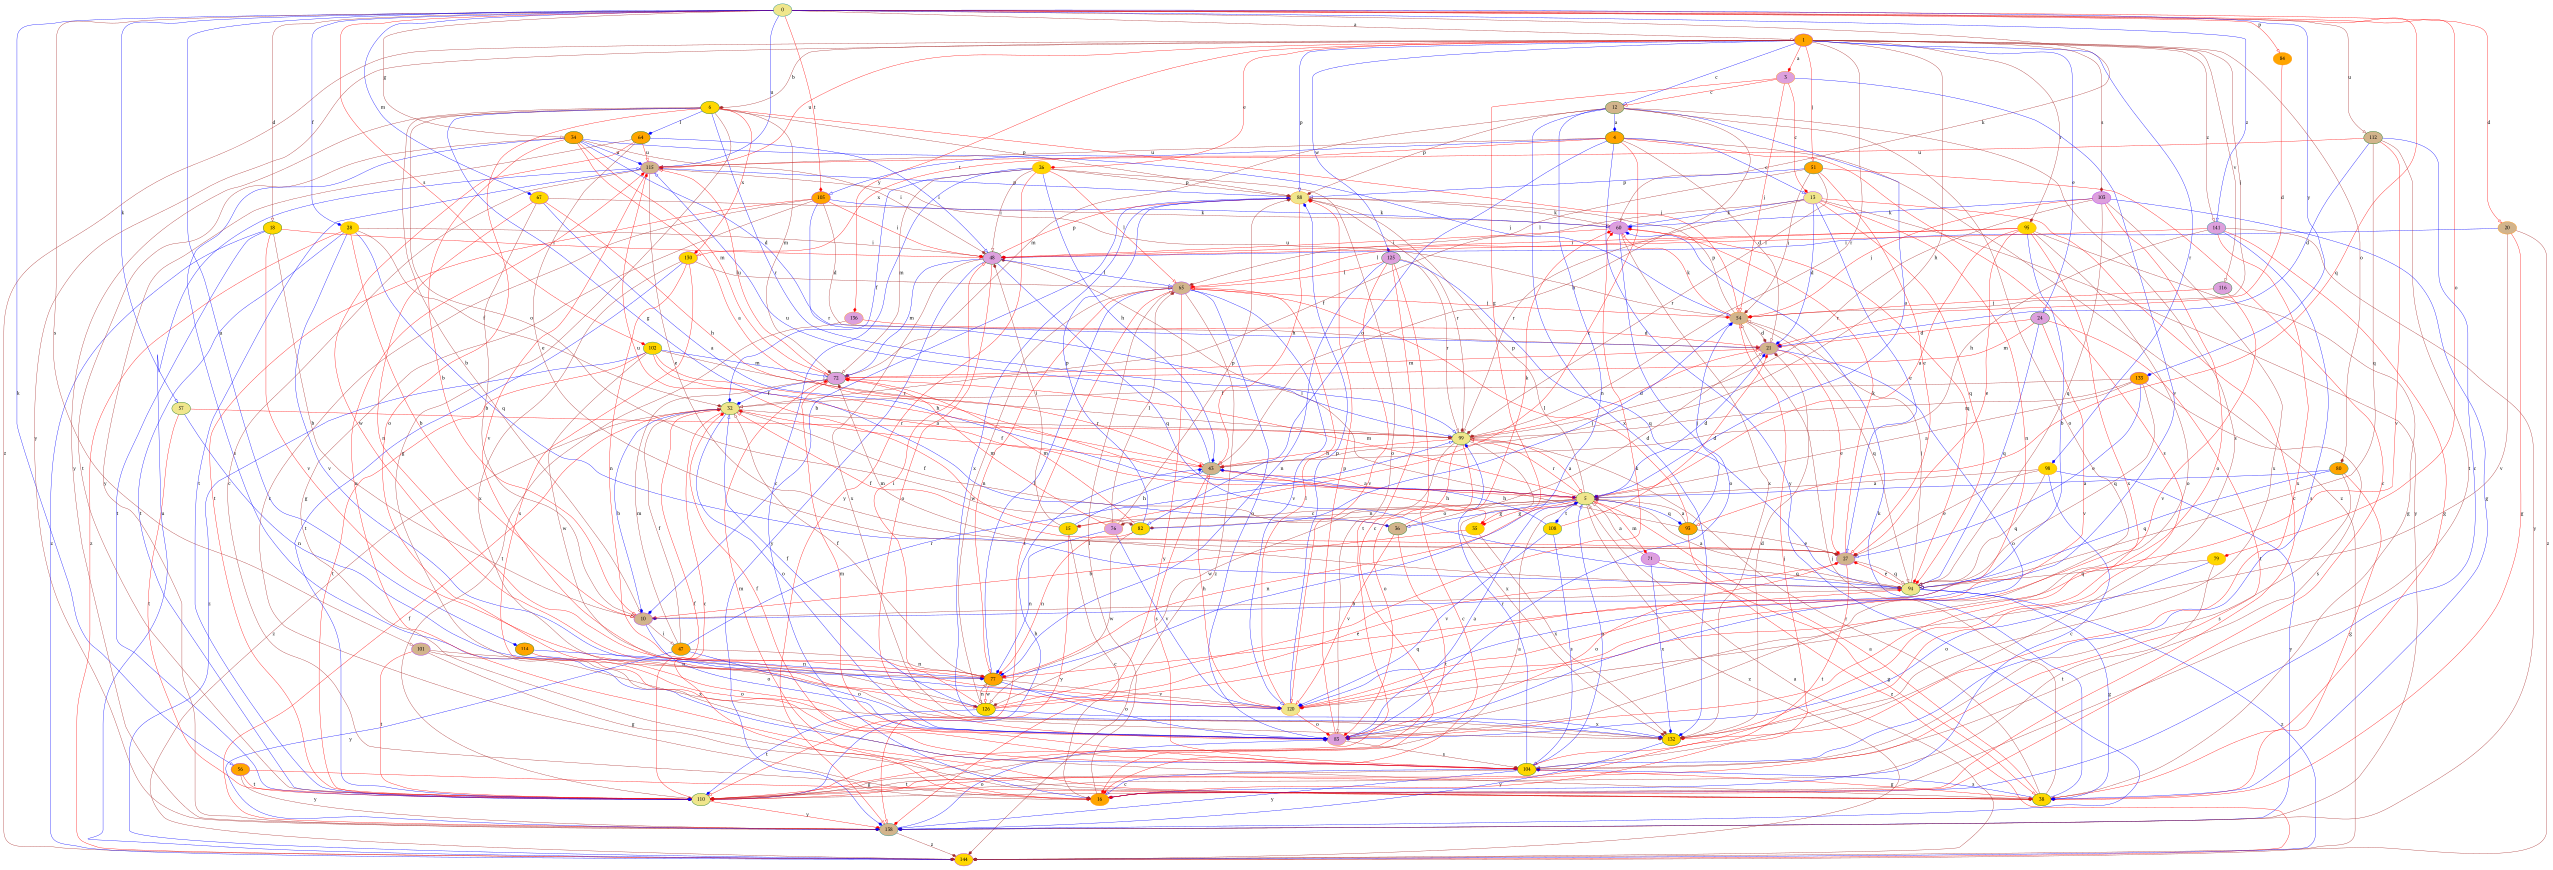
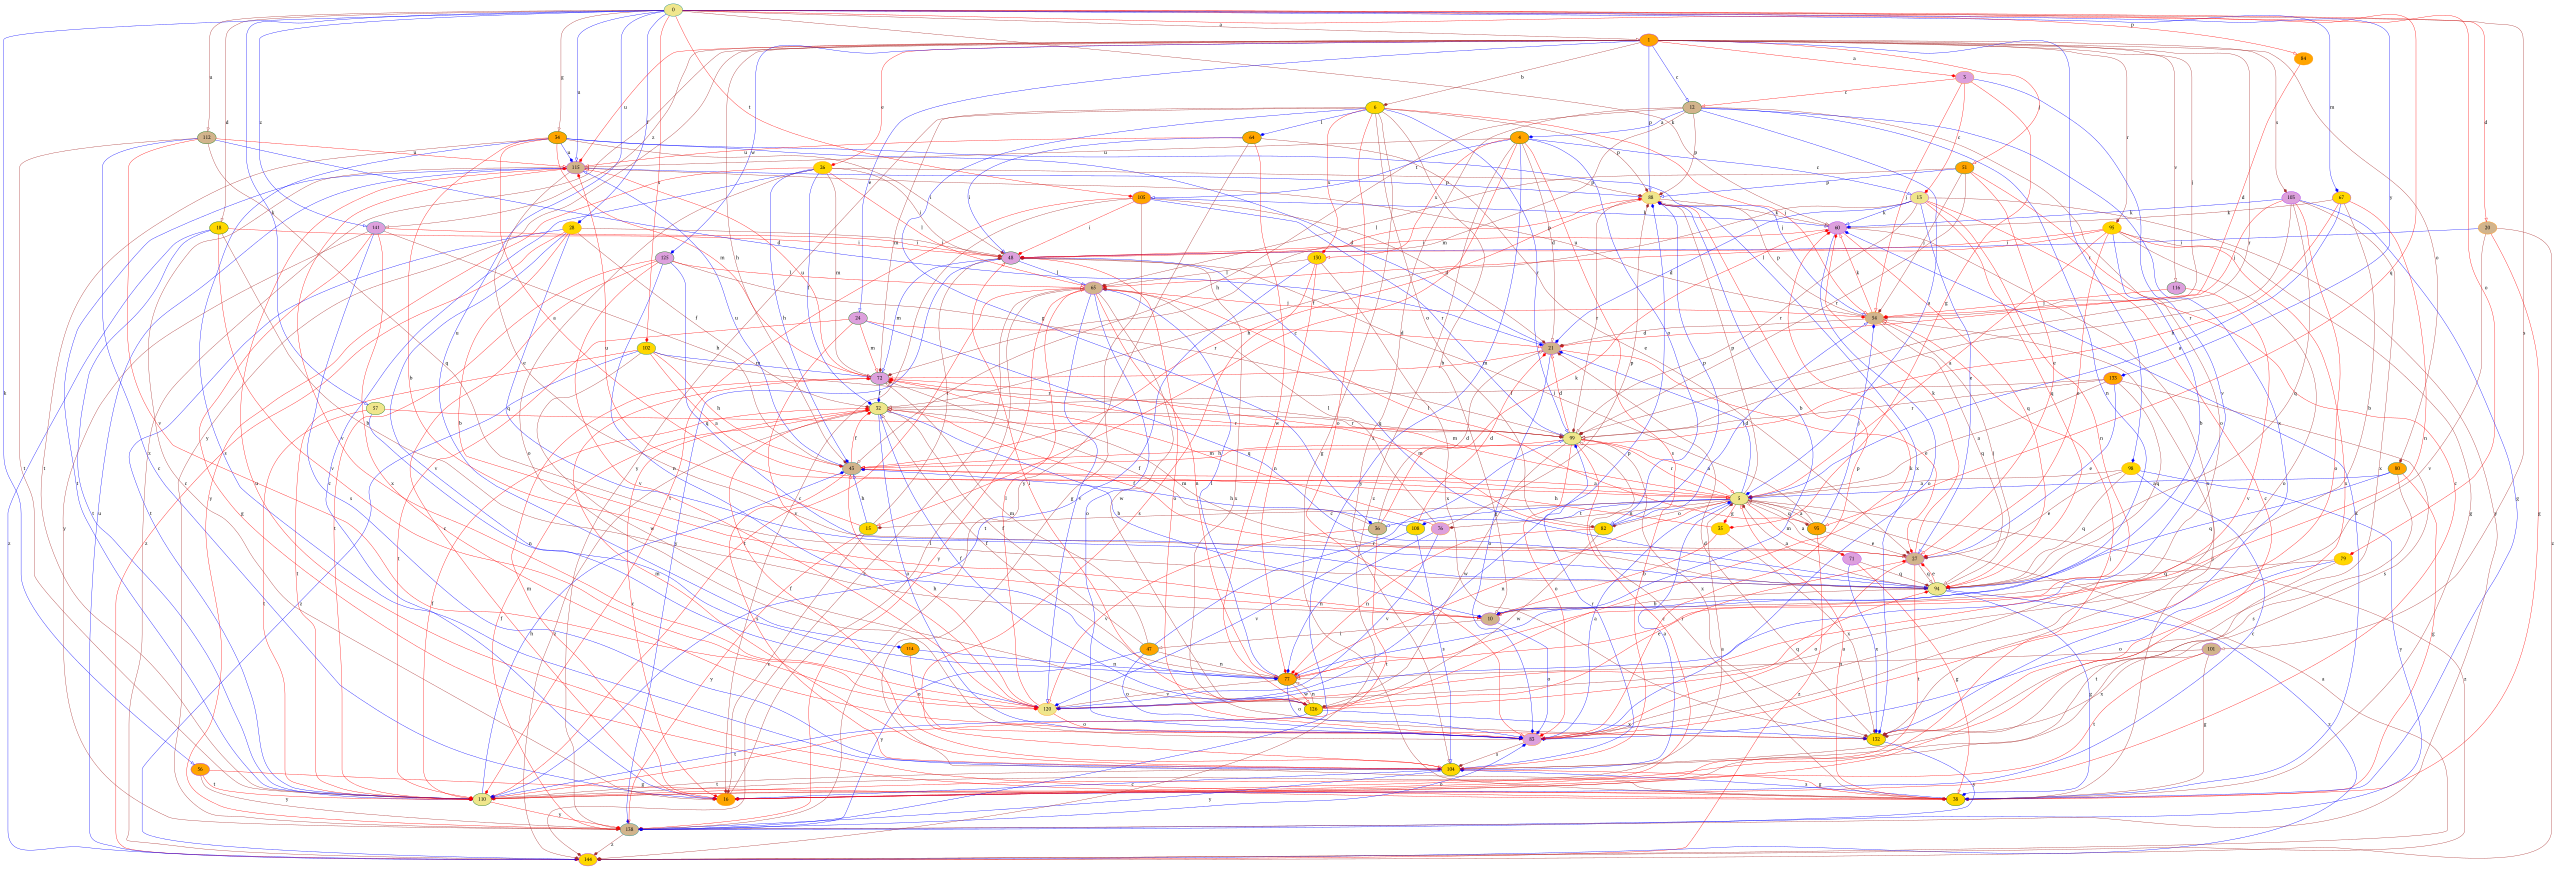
(854, 318) -> none
(1644, 508) -> (1777, 510)
(1178, 644) -> (1272, 690)
